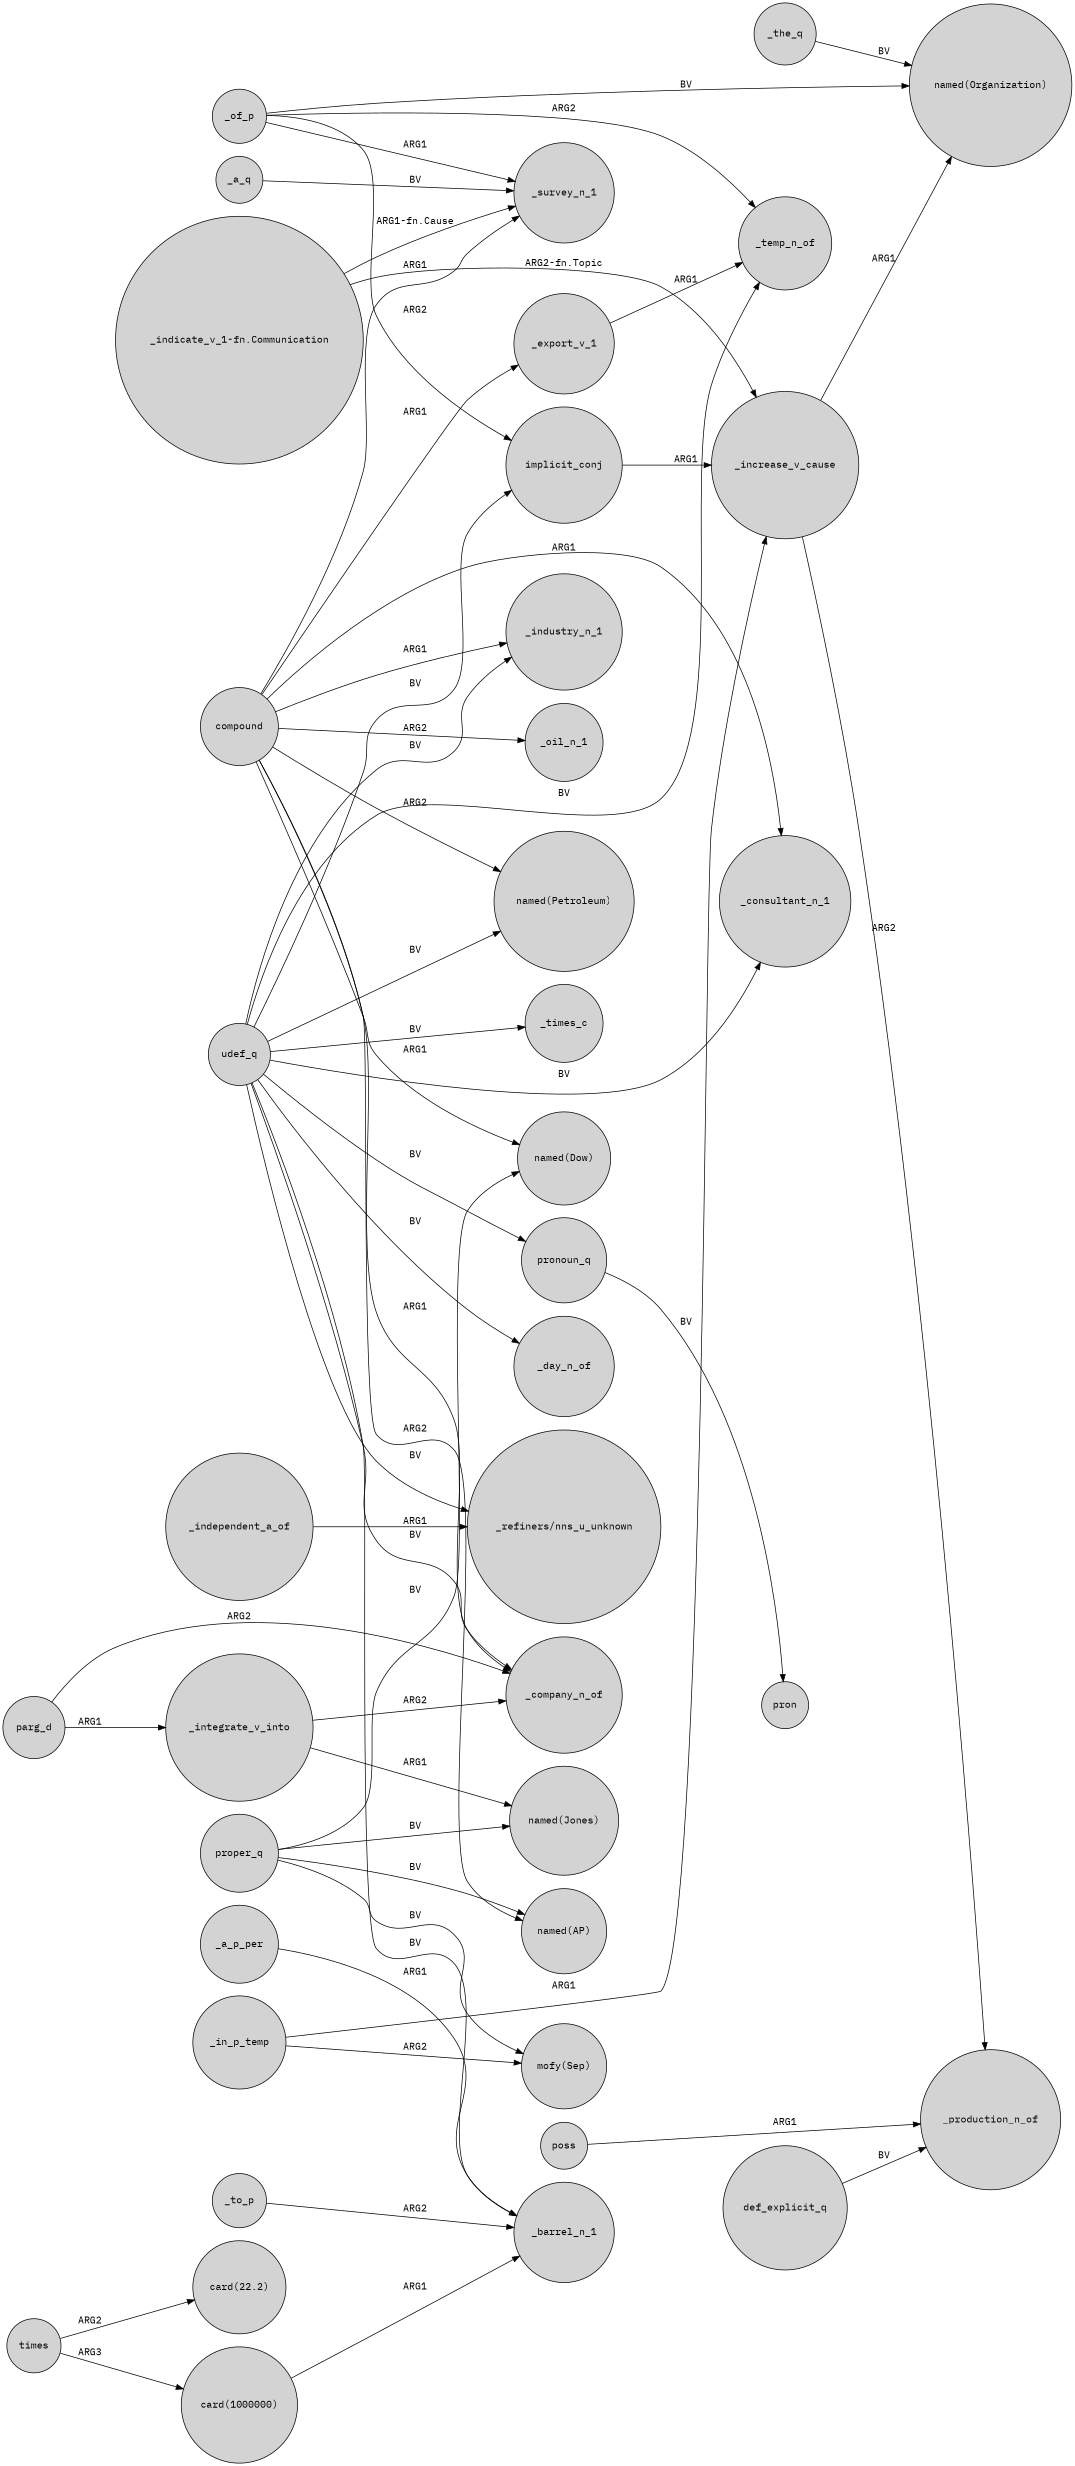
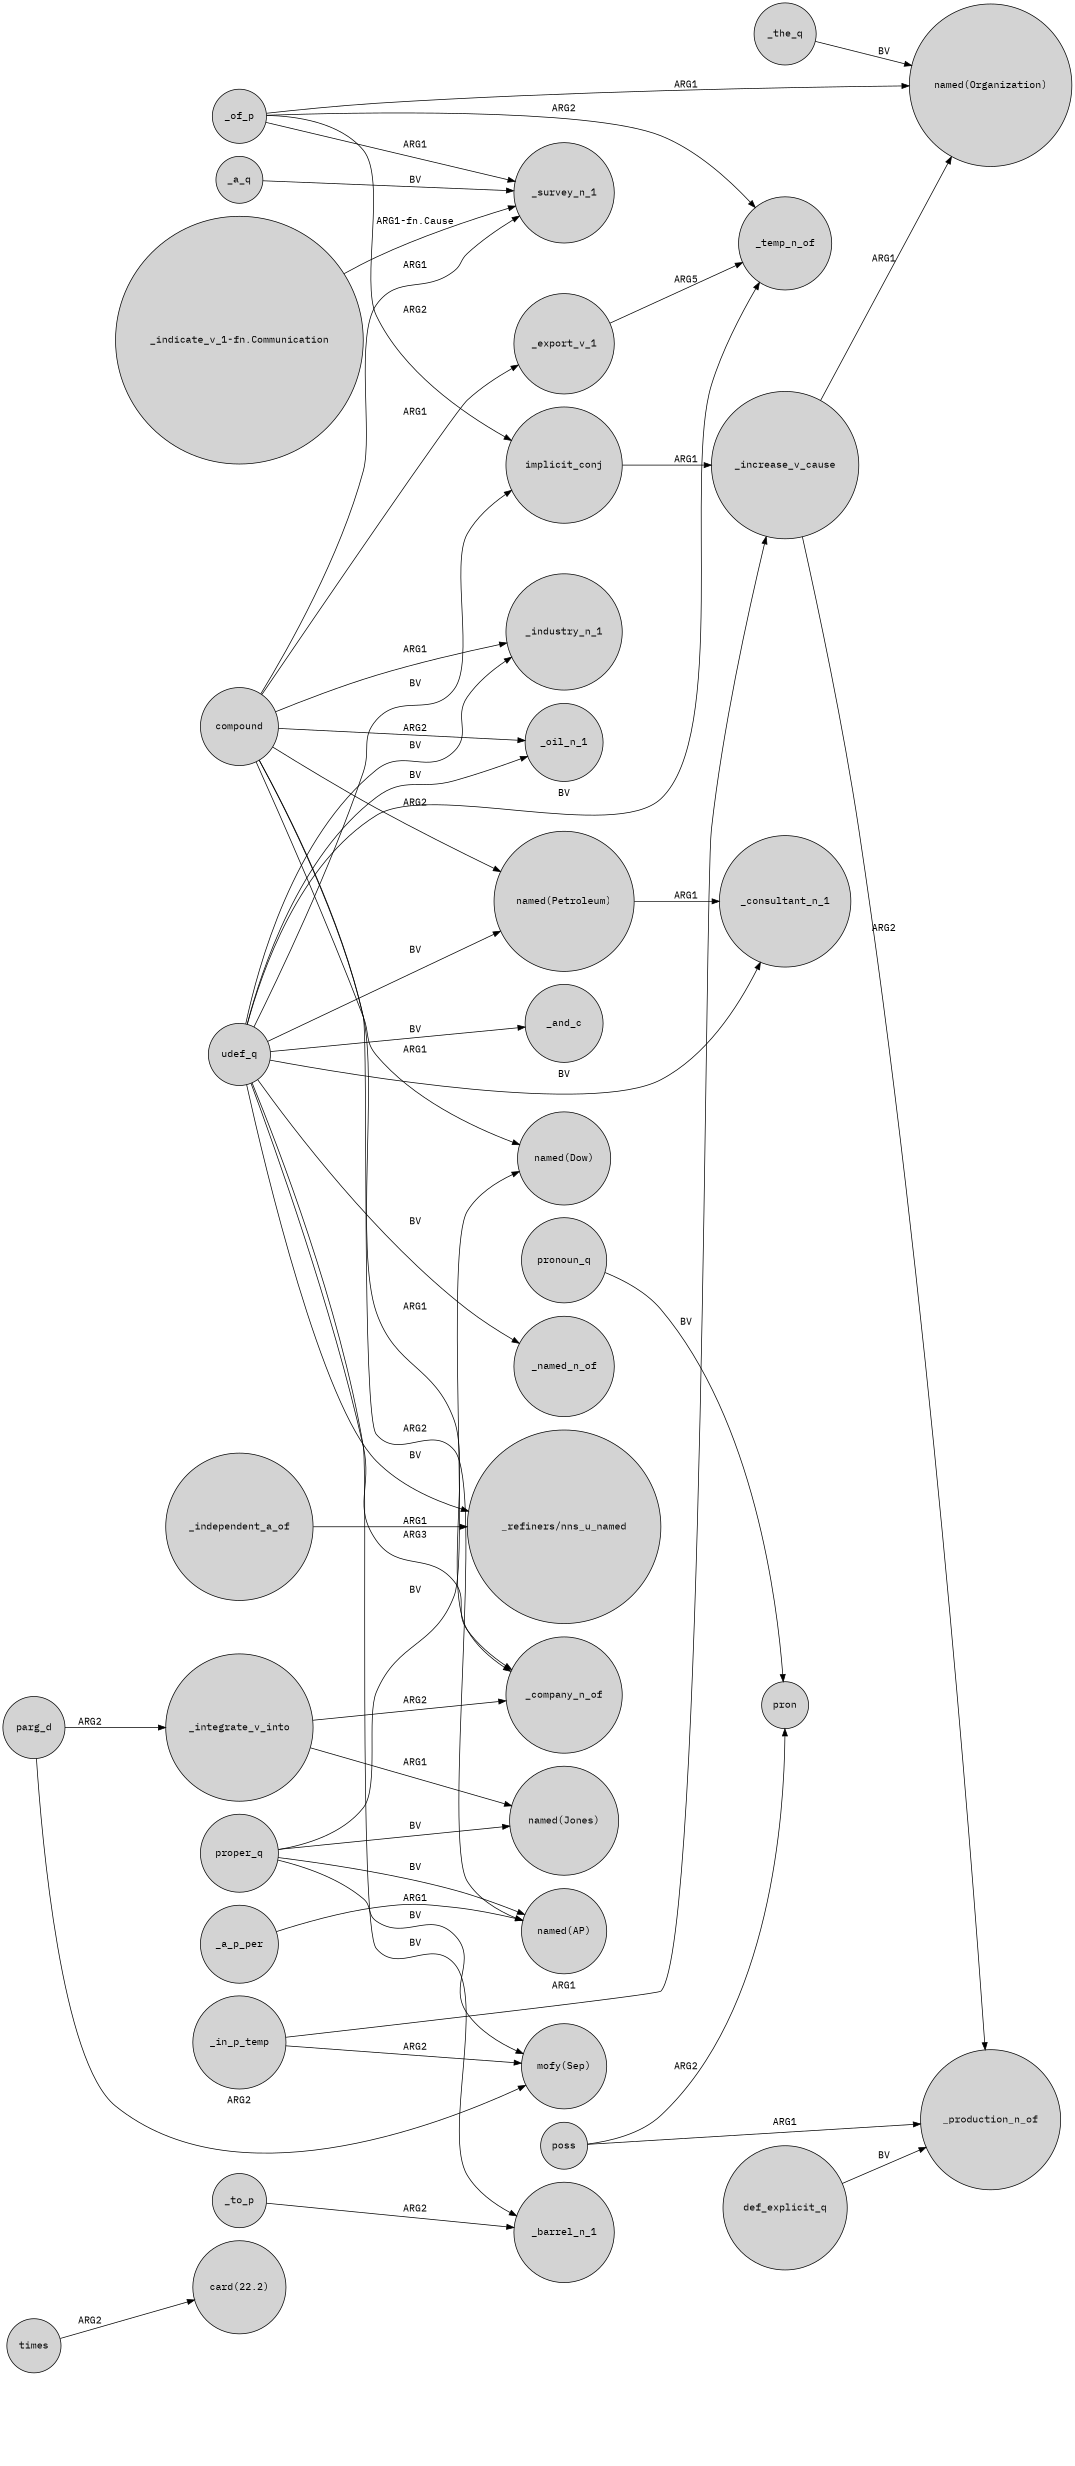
(686, 85) -> (686, 85)
(576, 271) -> none
(686, 280) -> (686, 280)
(592, 553) -> (673, 901)
(564, 1023) -> (564, 1023)
(385, 1166) -> (329, 846)
(564, 1366) -> (564, 1366)
(564, 1527) -> (564, 1527)
(415, 1535) -> (415, 1535)
(268, 1623) -> (142, 2122)
(90, 1722) -> (90, 1722)
none -> (746, 1976)
(453, 2037) -> (395, 1905)
(239, 2405) -> none
